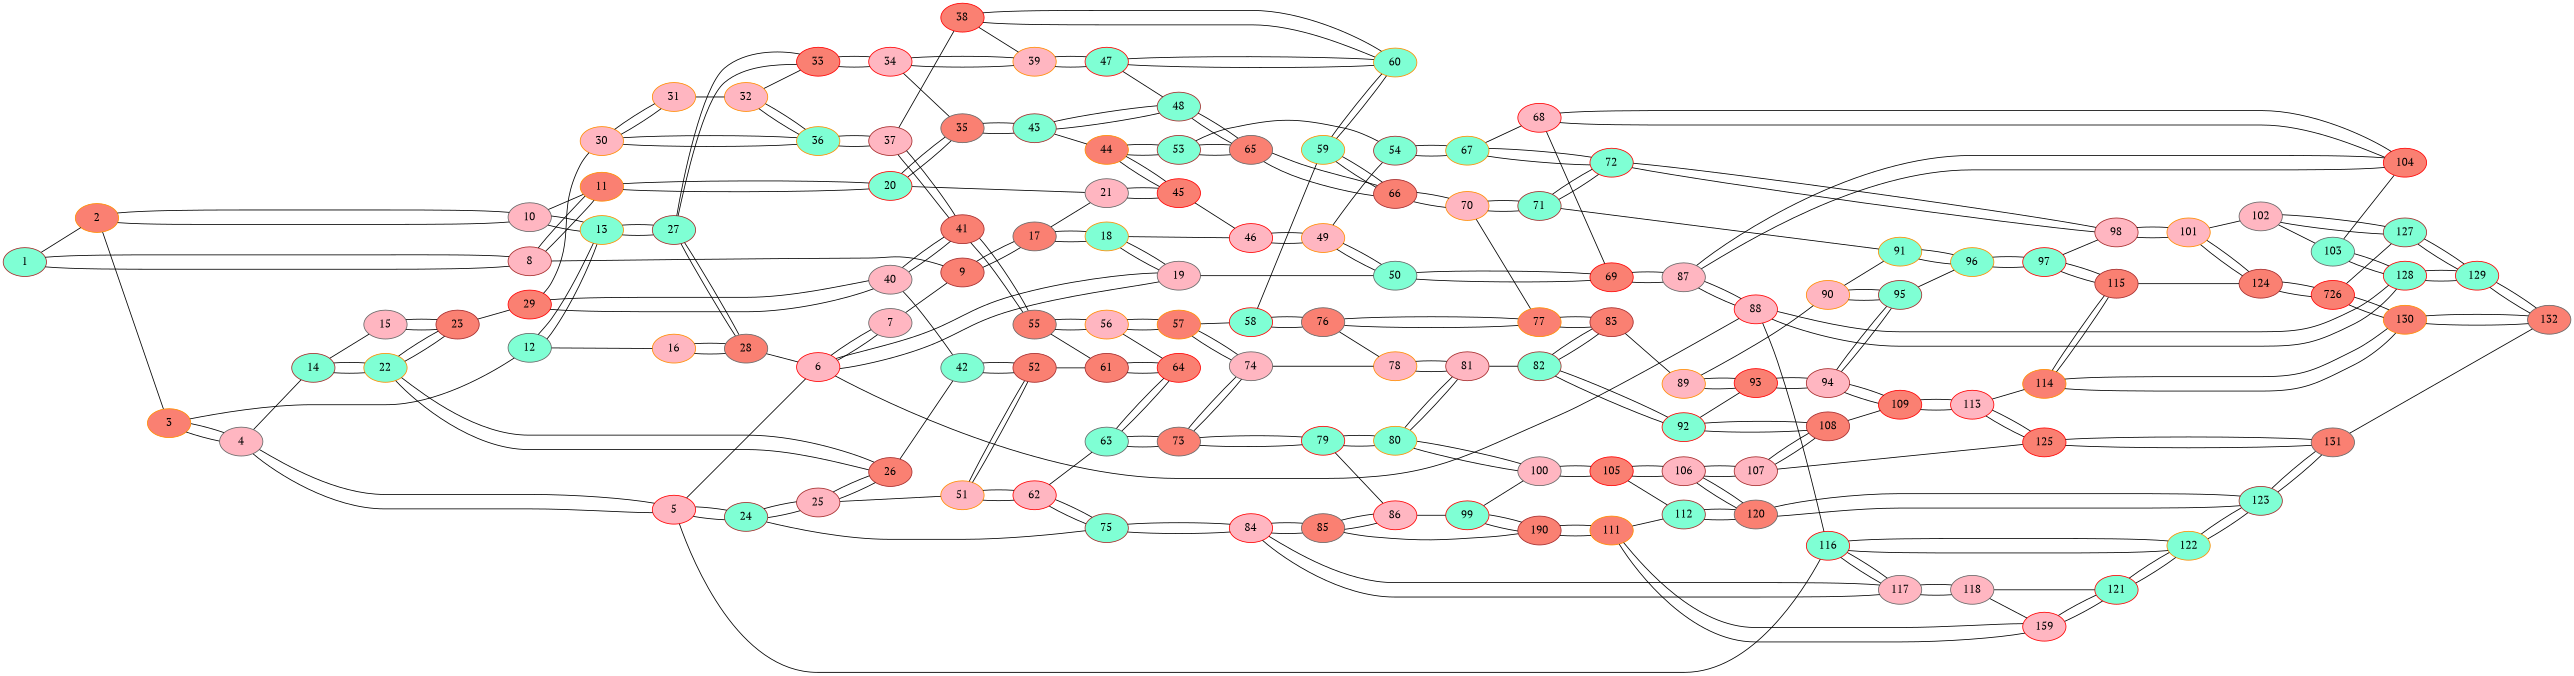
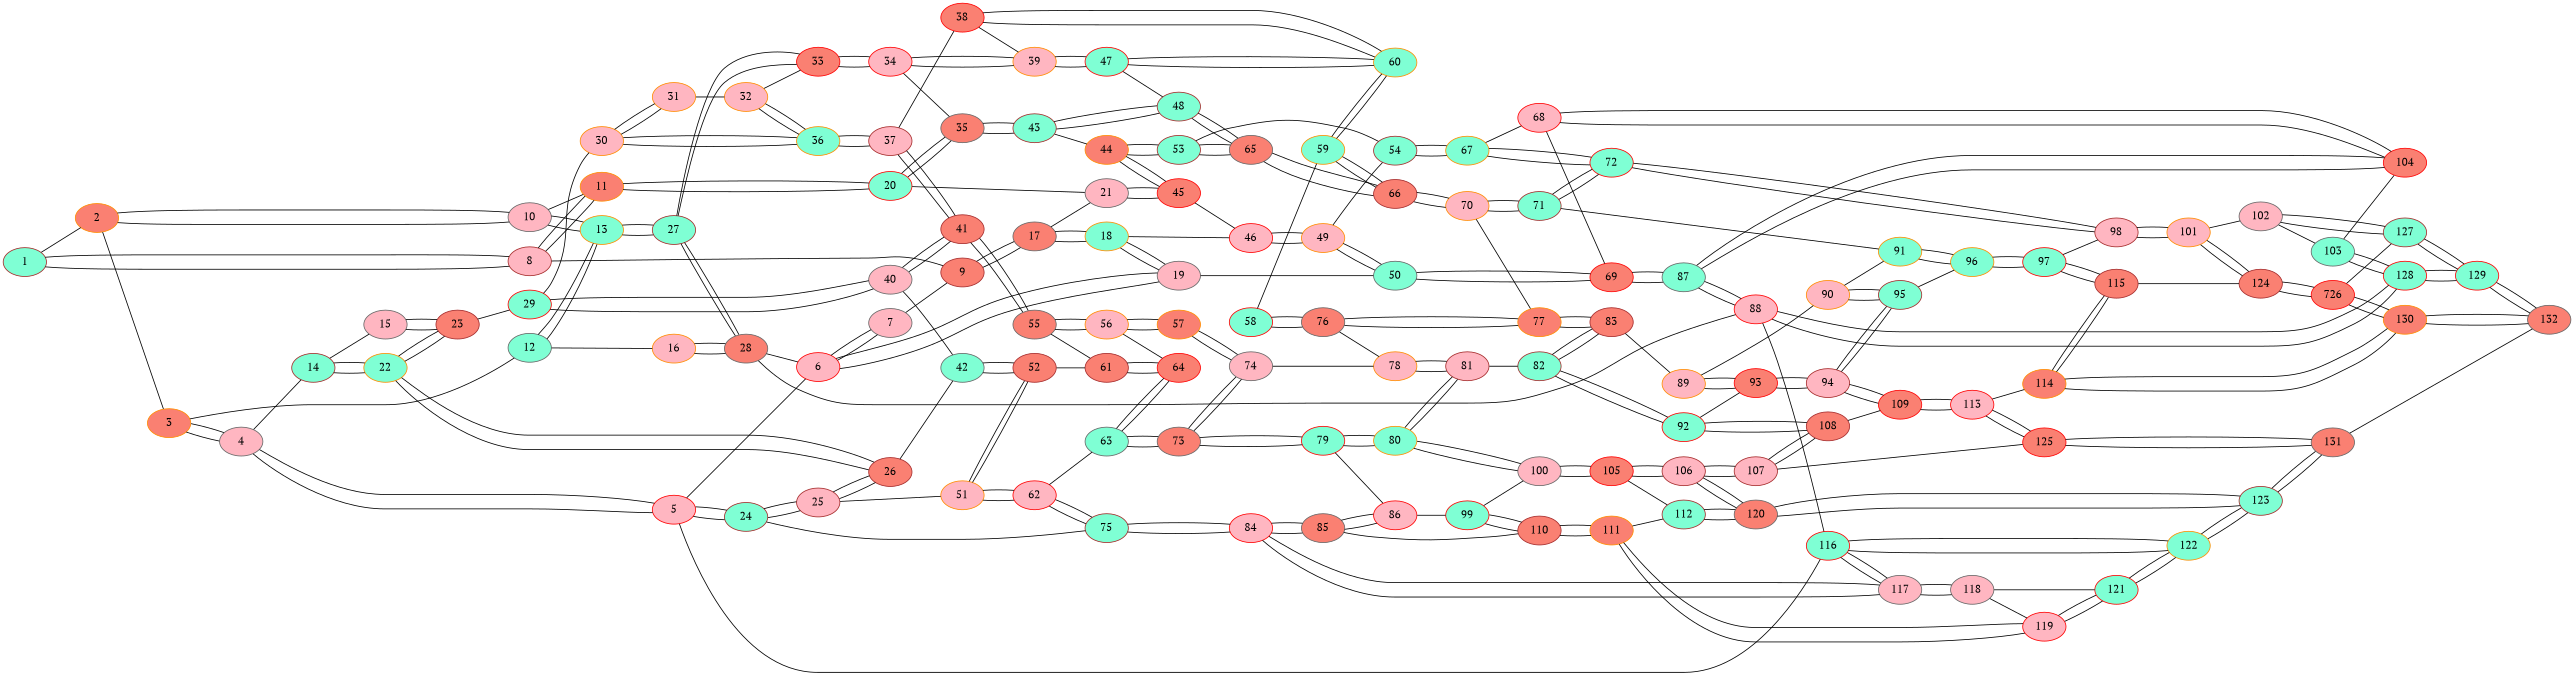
(1684, 277) -> (1684, 277)
(530, 305) -> (530, 305)
(1215, 323) -> none
(1296, 478) -> (1250, 403)
(1539, 531) -> (1539, 531)
(2044, 627) -> (2044, 627)
